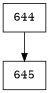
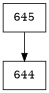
(24, 43) -> (24, 43)
